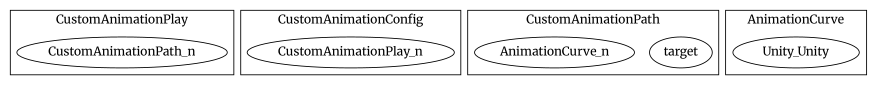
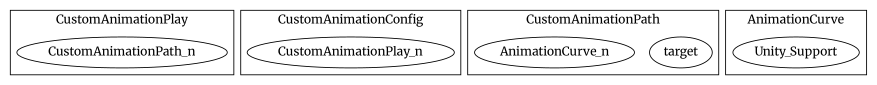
(796, 52) -> (796, 52)
